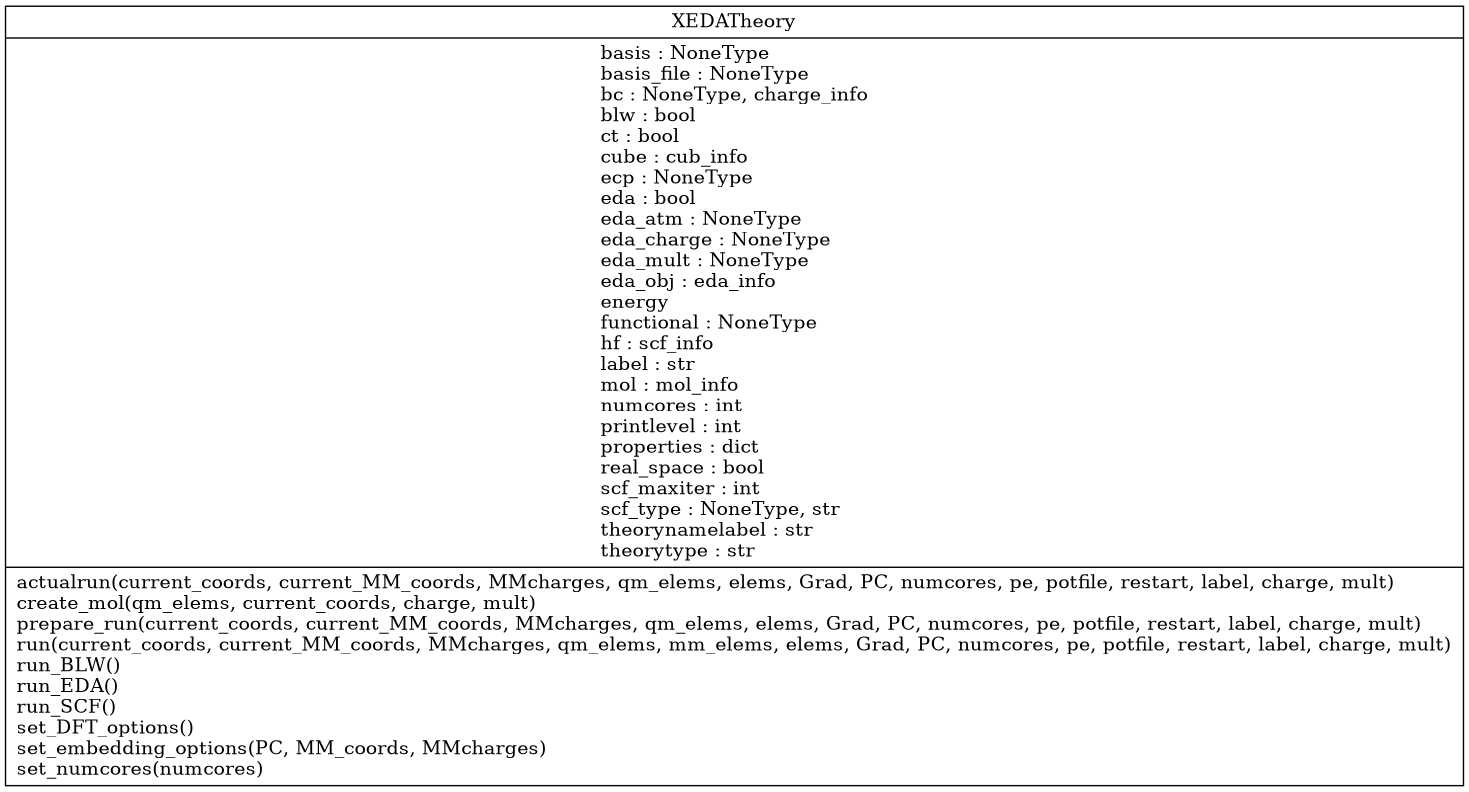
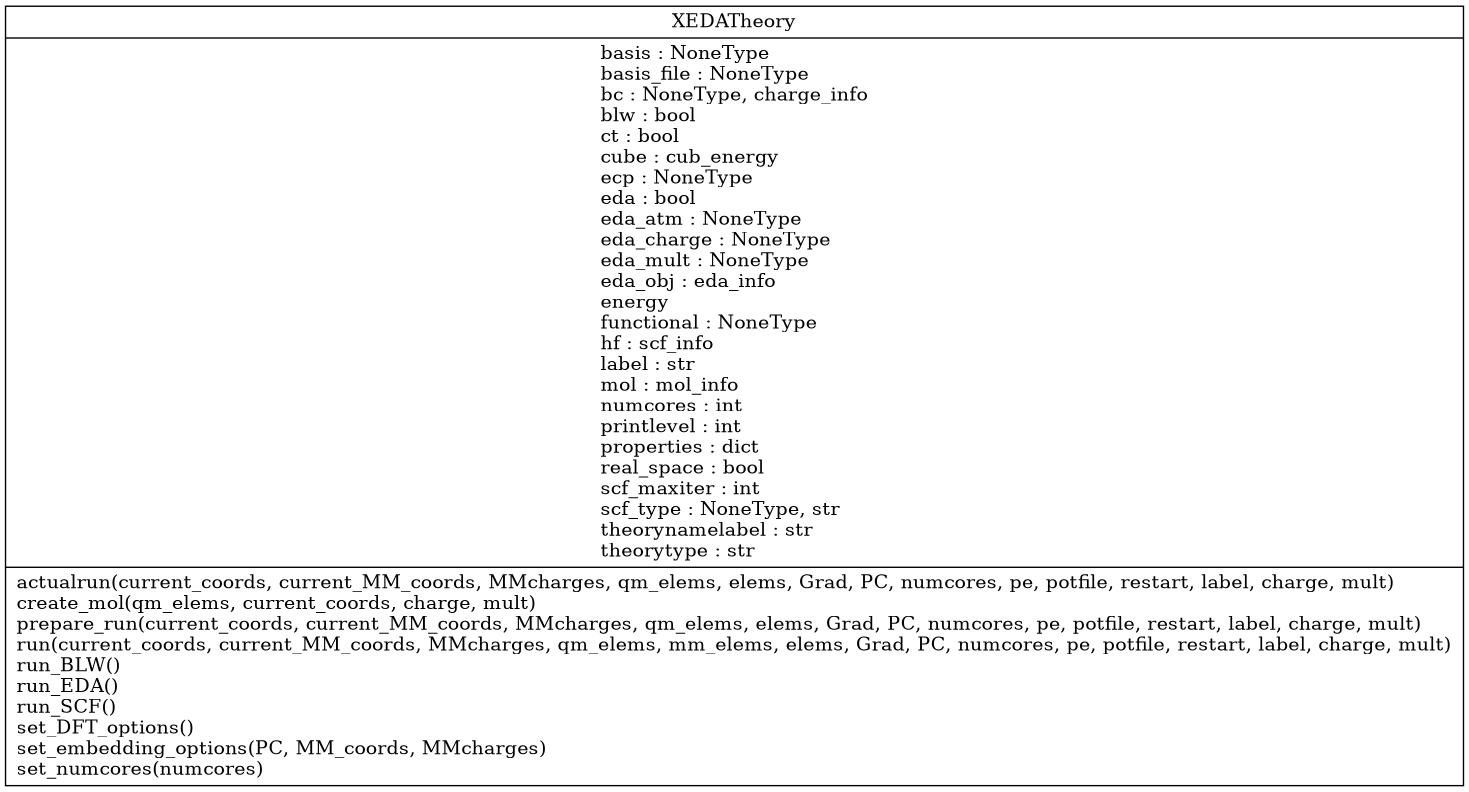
(674, 157) -> (690, 157)
